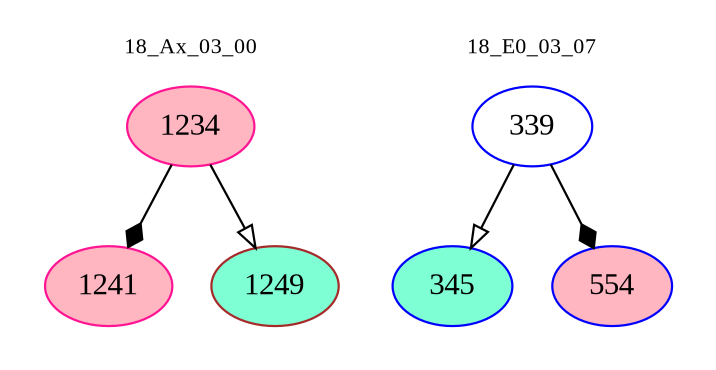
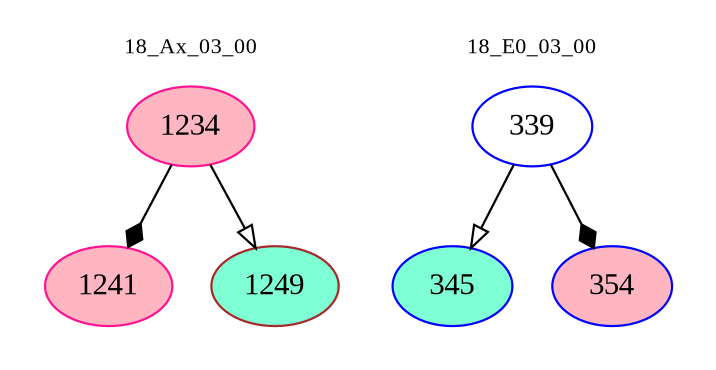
(532, 48) -> (532, 48)
(612, 286) -> (612, 286)
